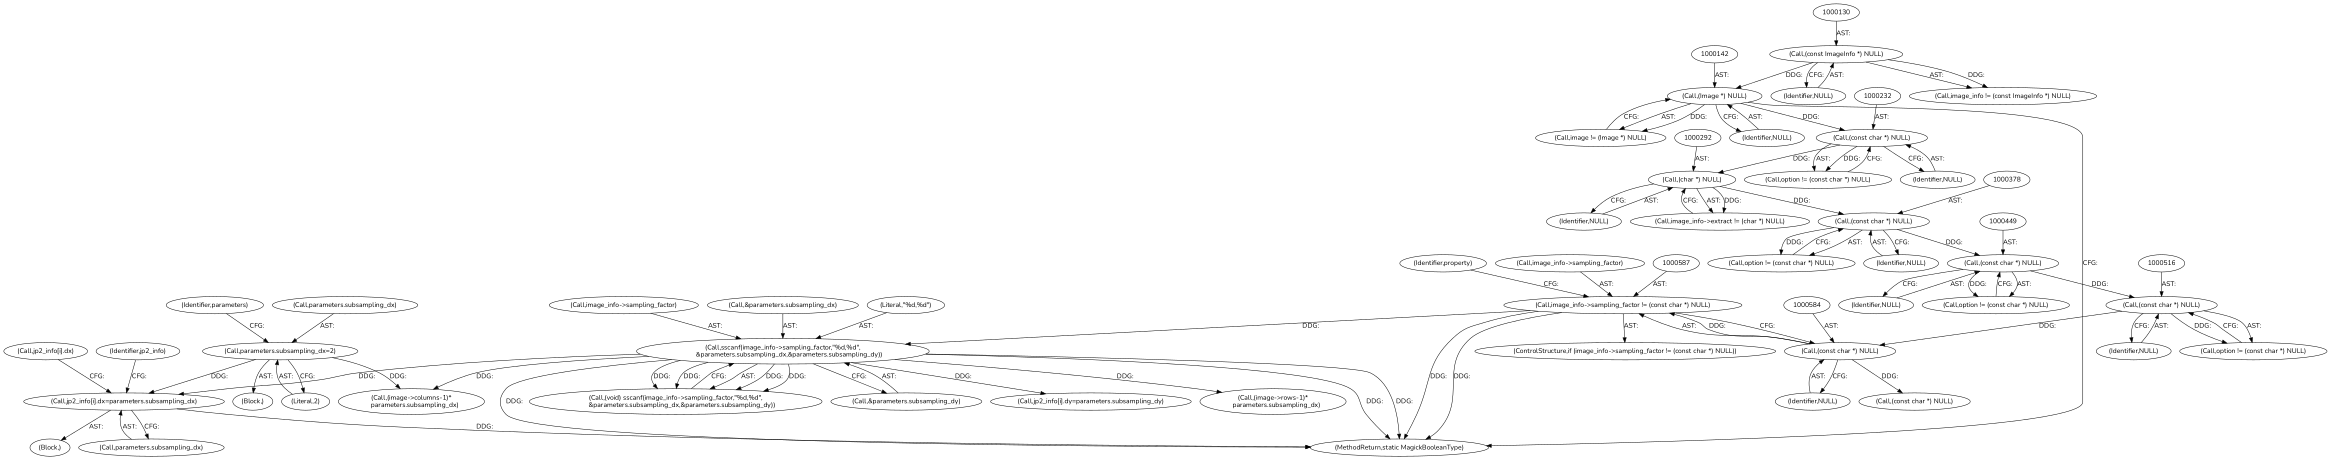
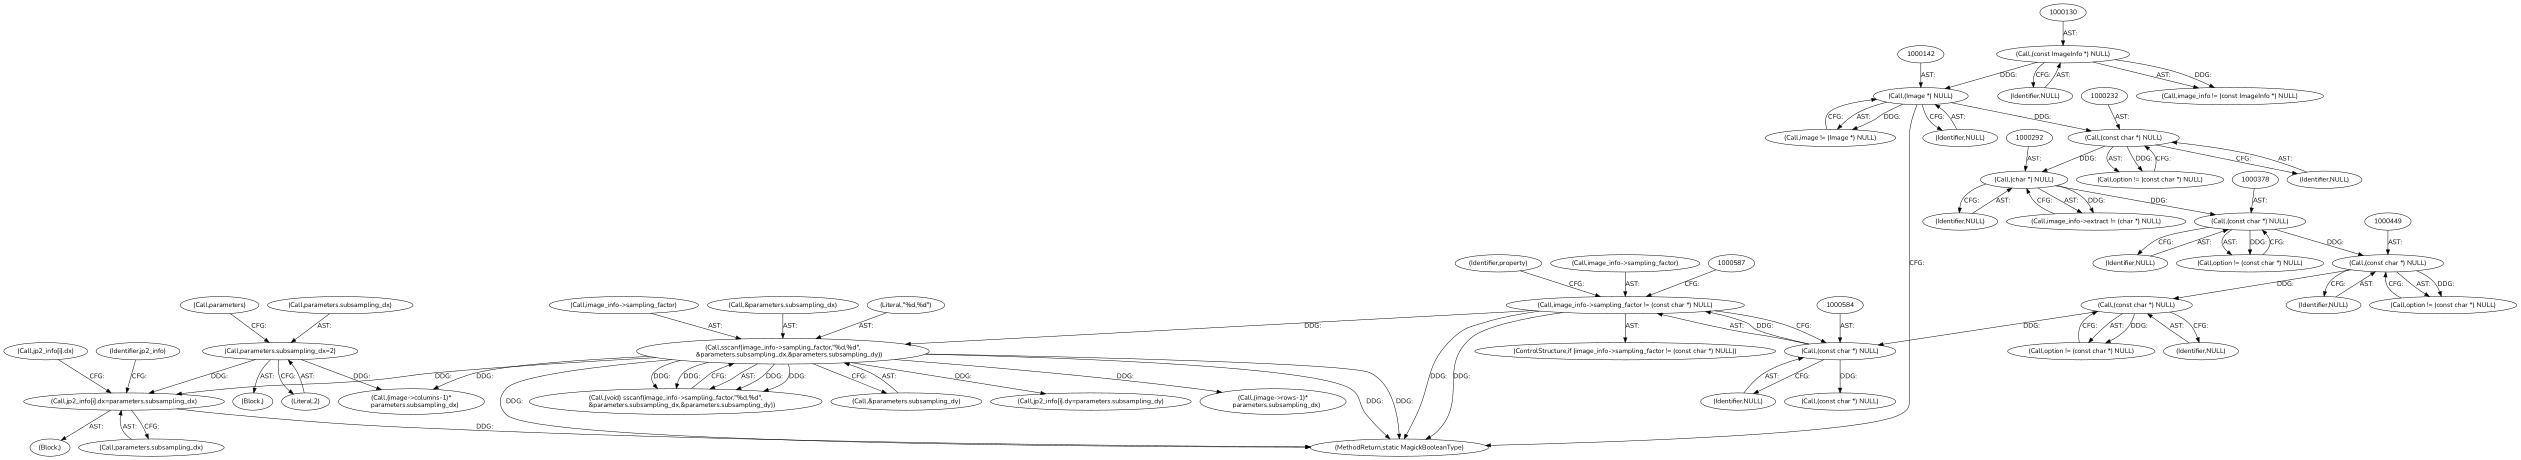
(2162, 263) -> none
(1661, 284) -> (1693, 284)
(215, 305) -> (220, 305)
